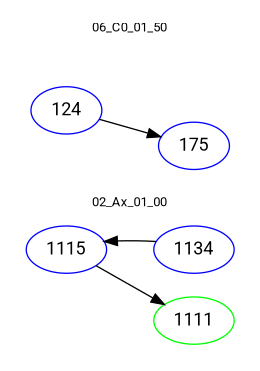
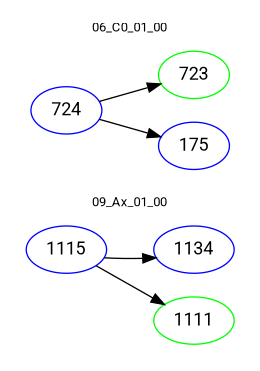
(130, 28) -> (130, 28)
none -> (194, 75)
(66, 110) -> (66, 110)
(130, 203) -> (130, 203)
(137, 241) -> (123, 258)
